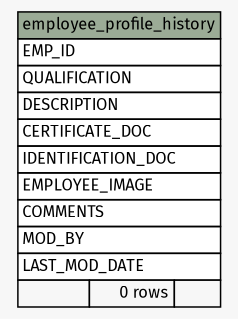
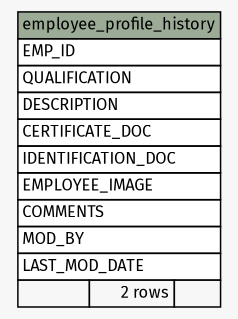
(145, 293) -> (145, 293)
